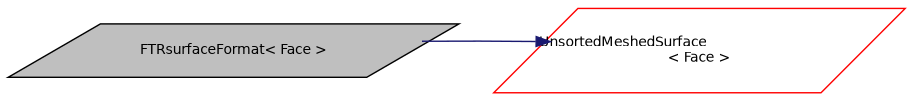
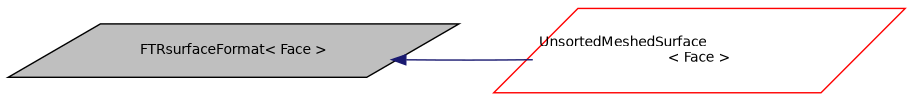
(479, 41) -> (470, 60)
